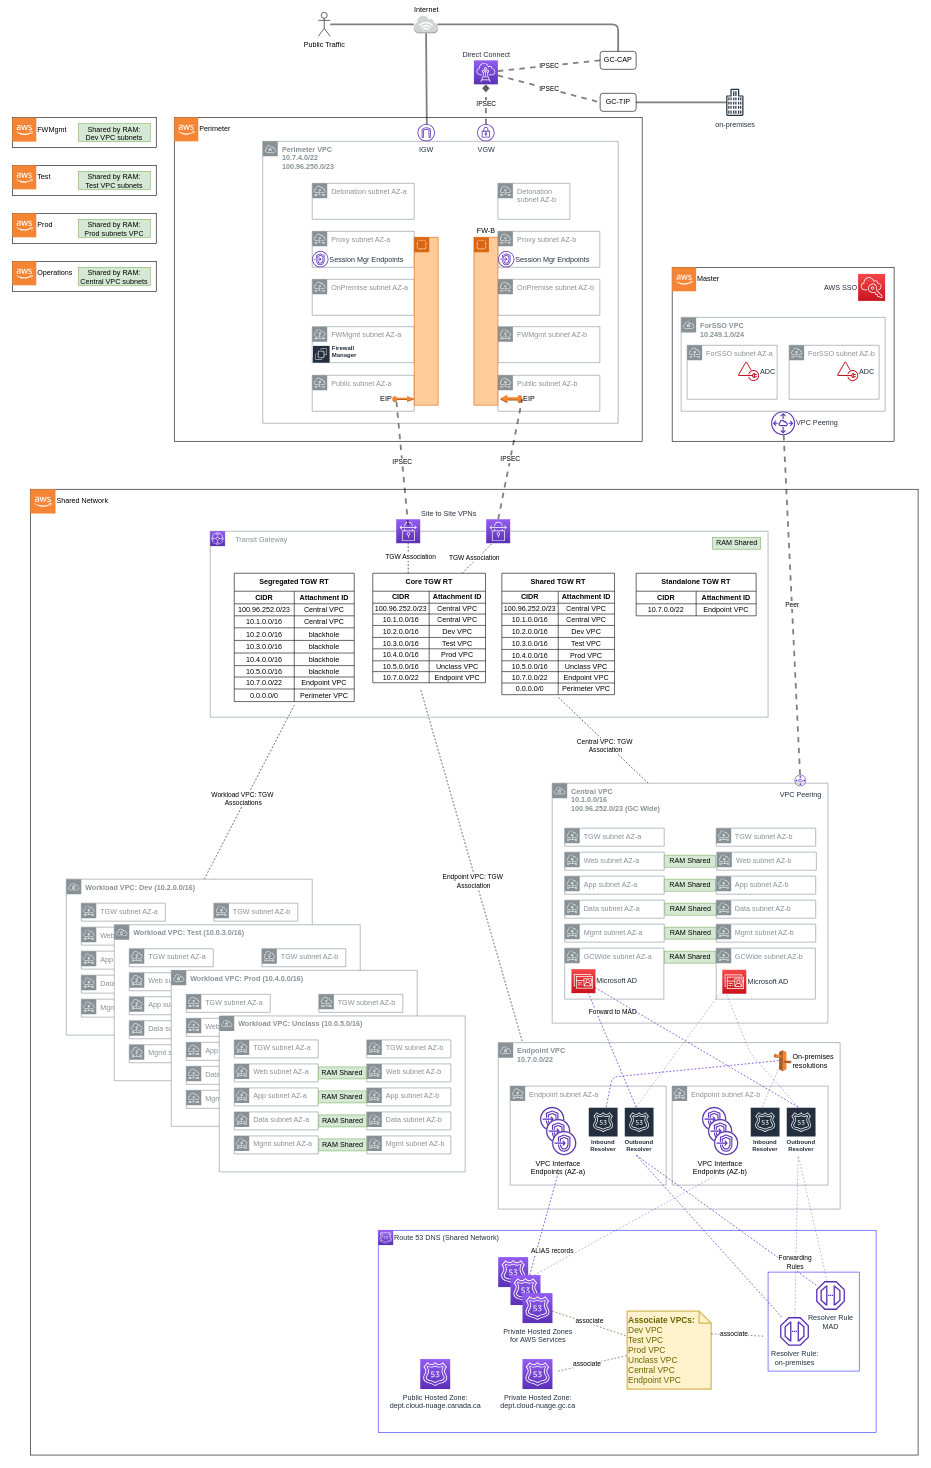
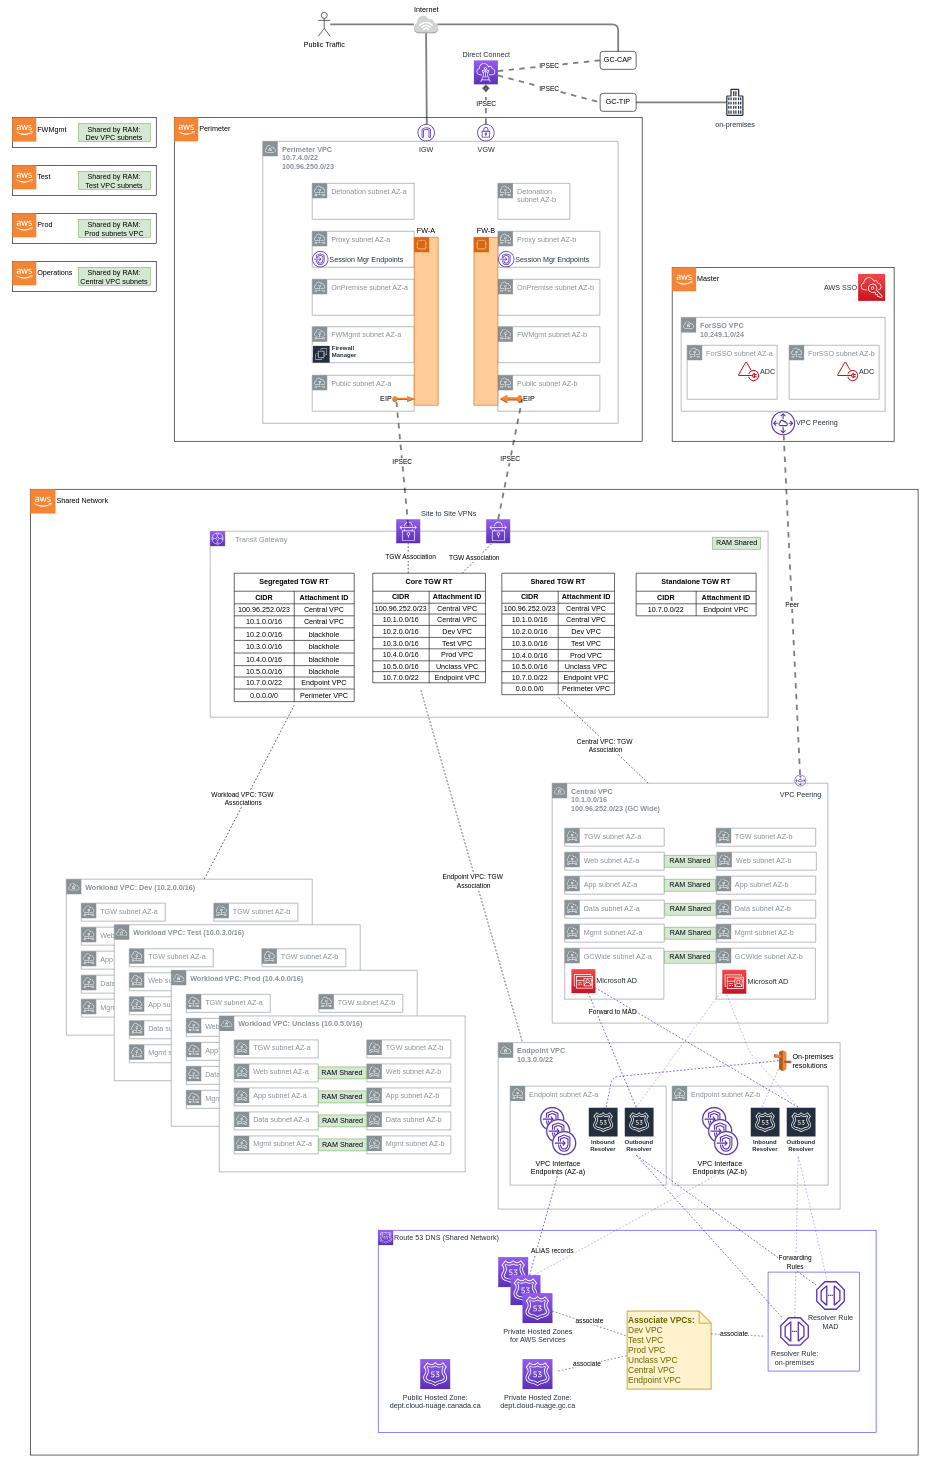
none -> (426, 231)
(540, 1056) -> (540, 1056)
